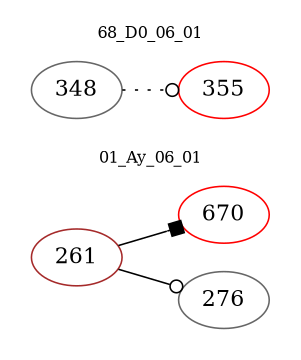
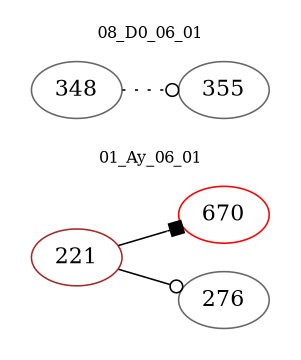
(150, 34) -> (150, 34)
(224, 90) -> (224, 90)
(77, 257) -> (77, 257)
